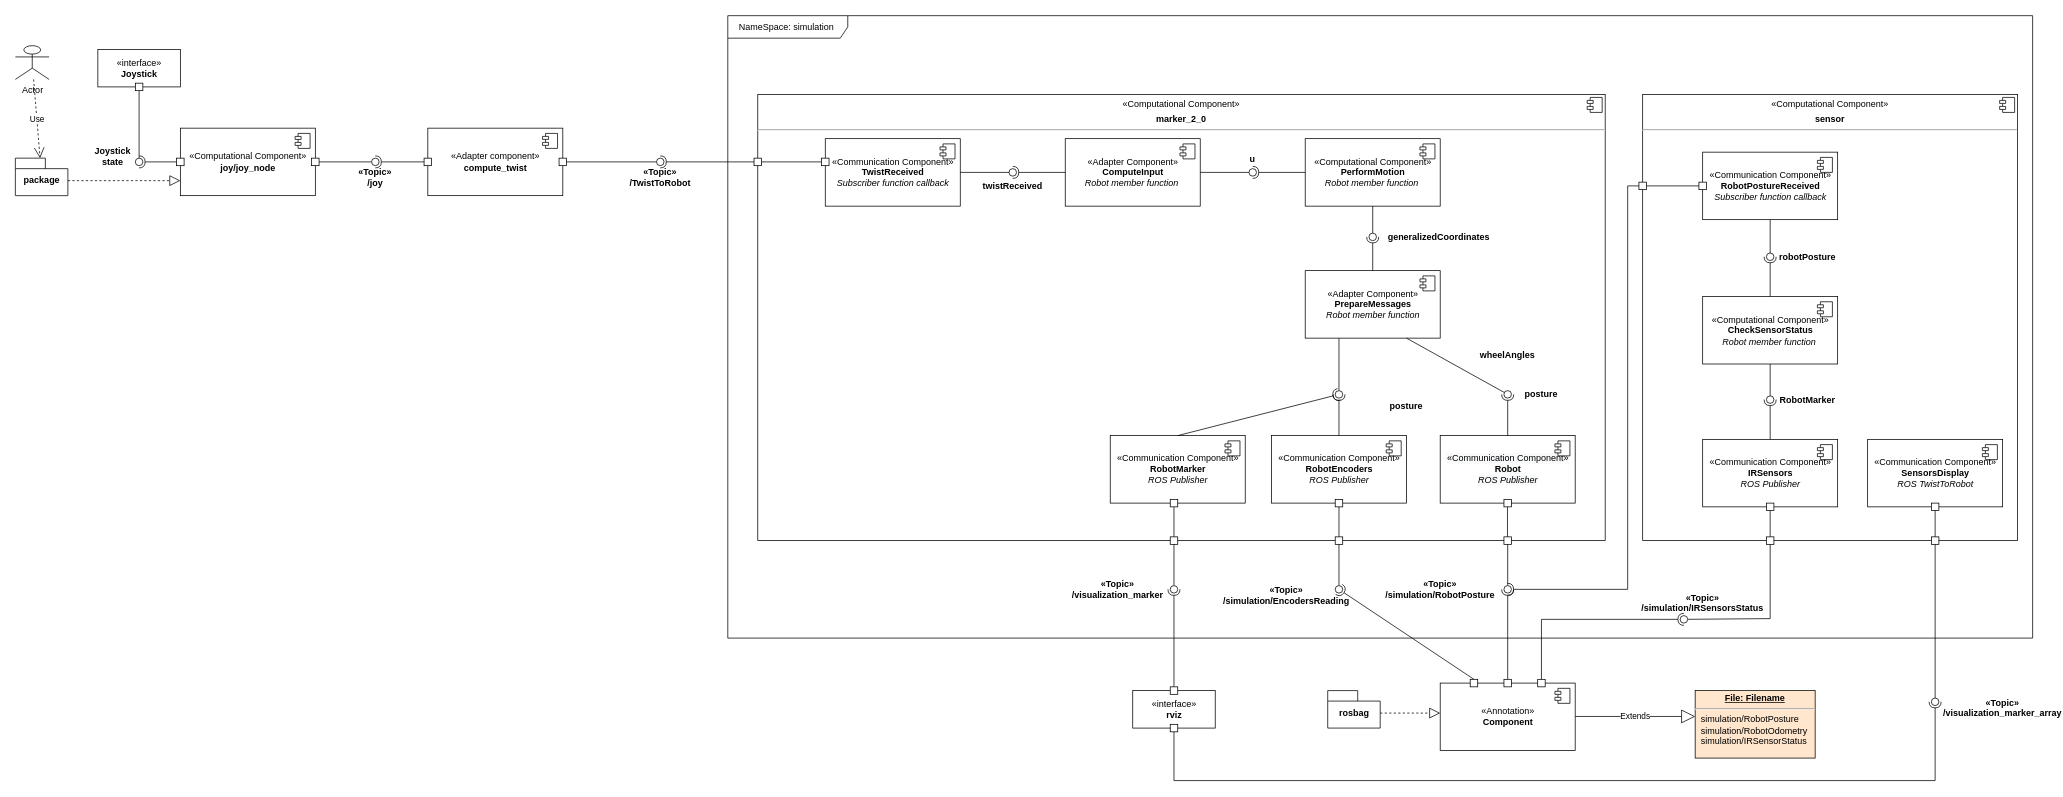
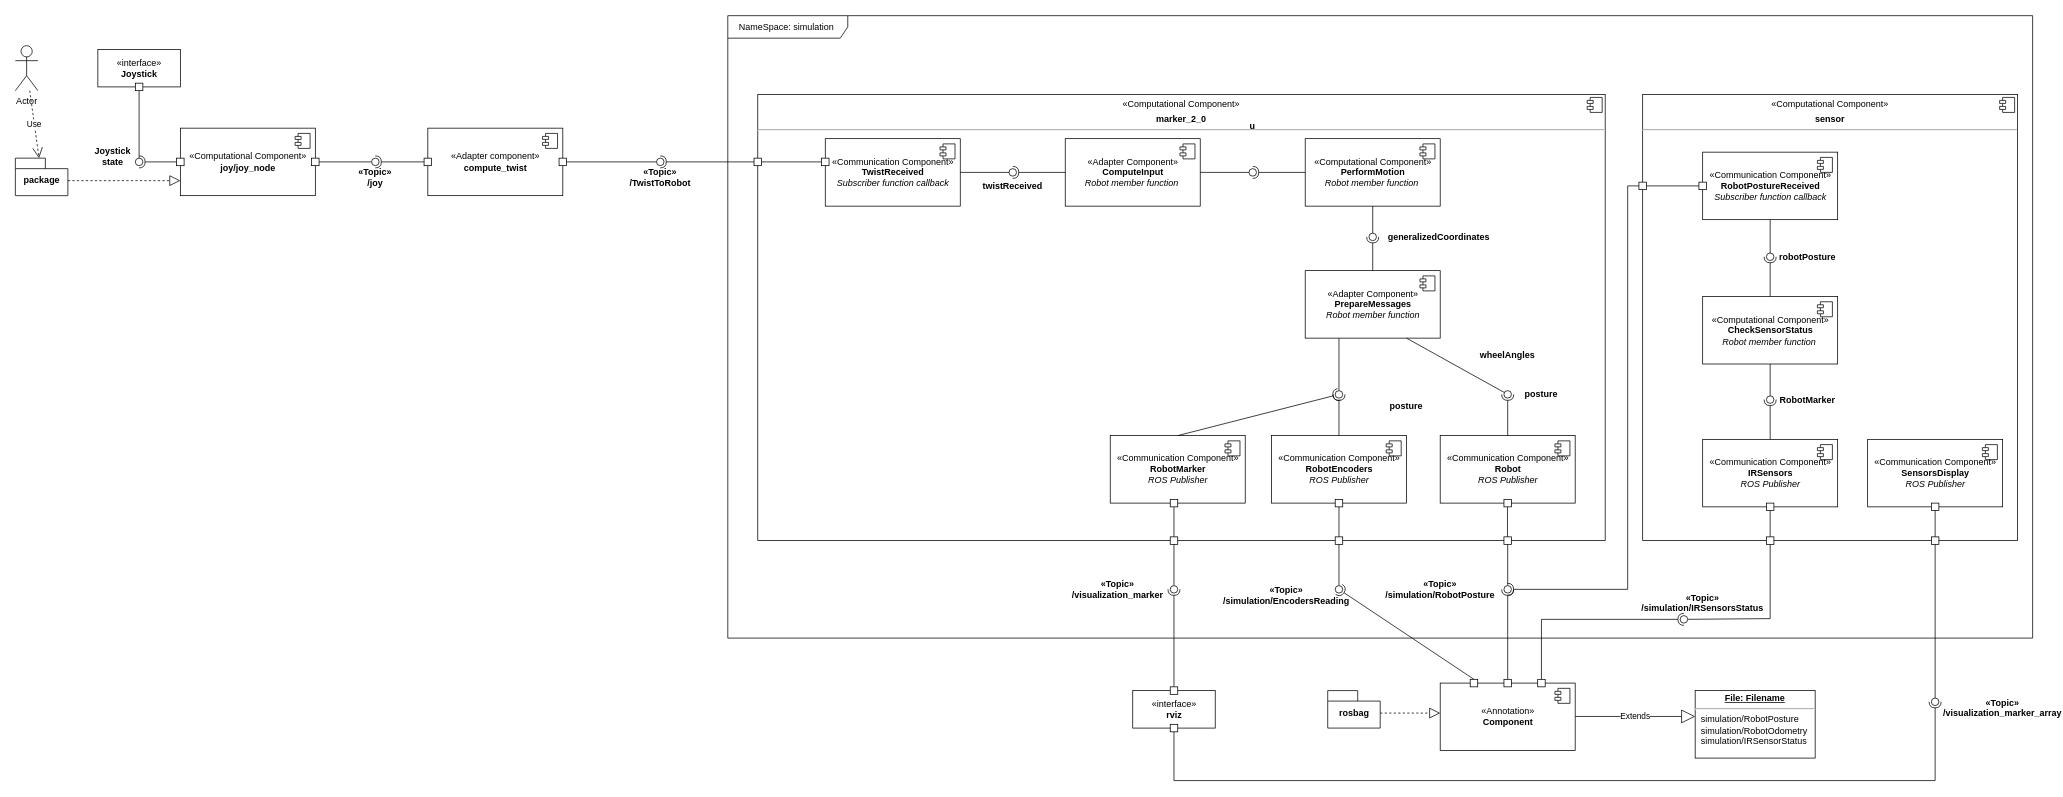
(32, 62) -> (27, 68)
(1253, 159) -> (1253, 125)
(1936, 473) -> (1936, 473)
(1755, 724) -> (1755, 724)
